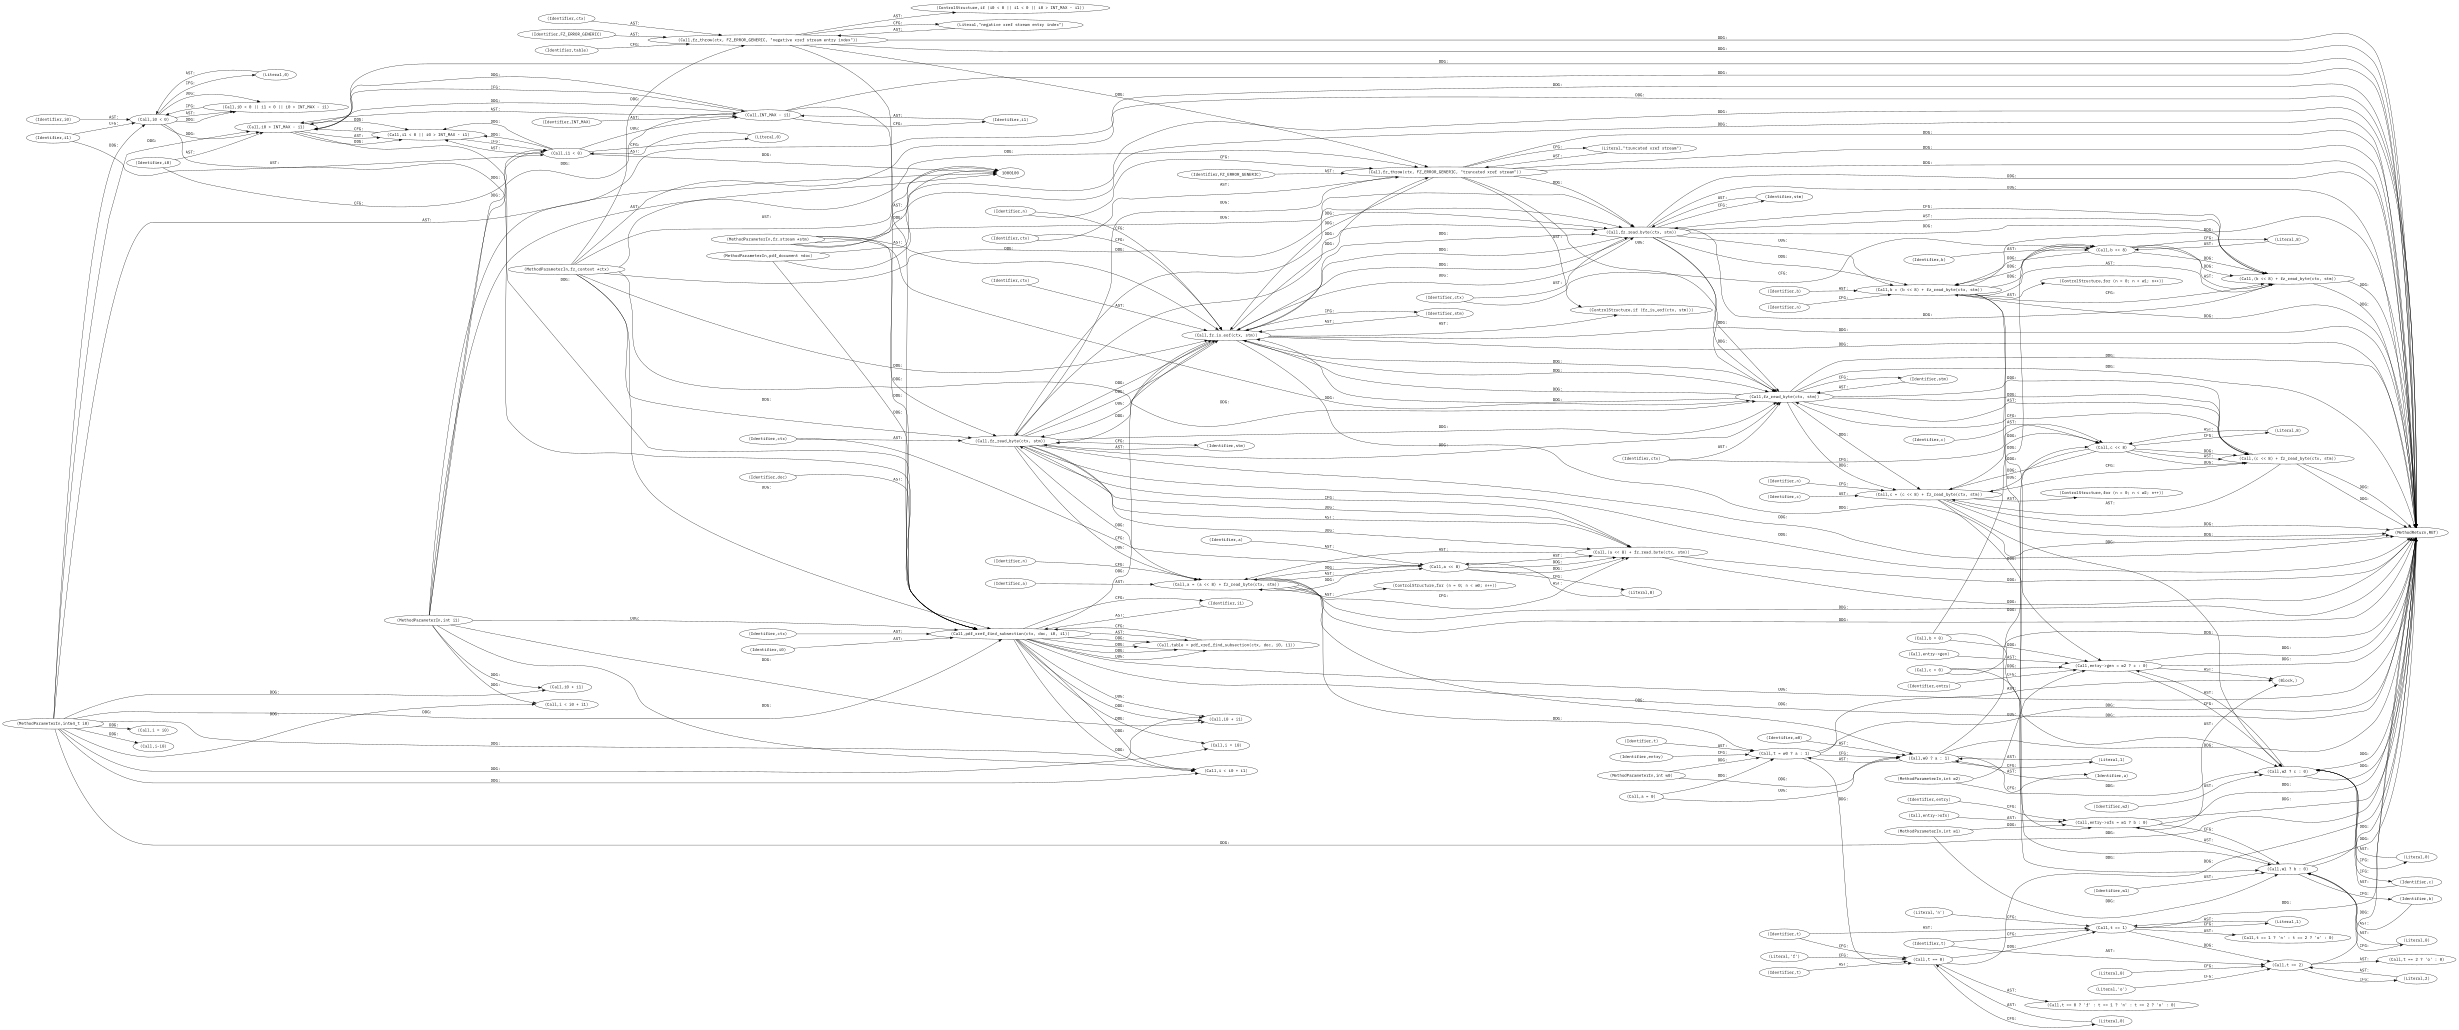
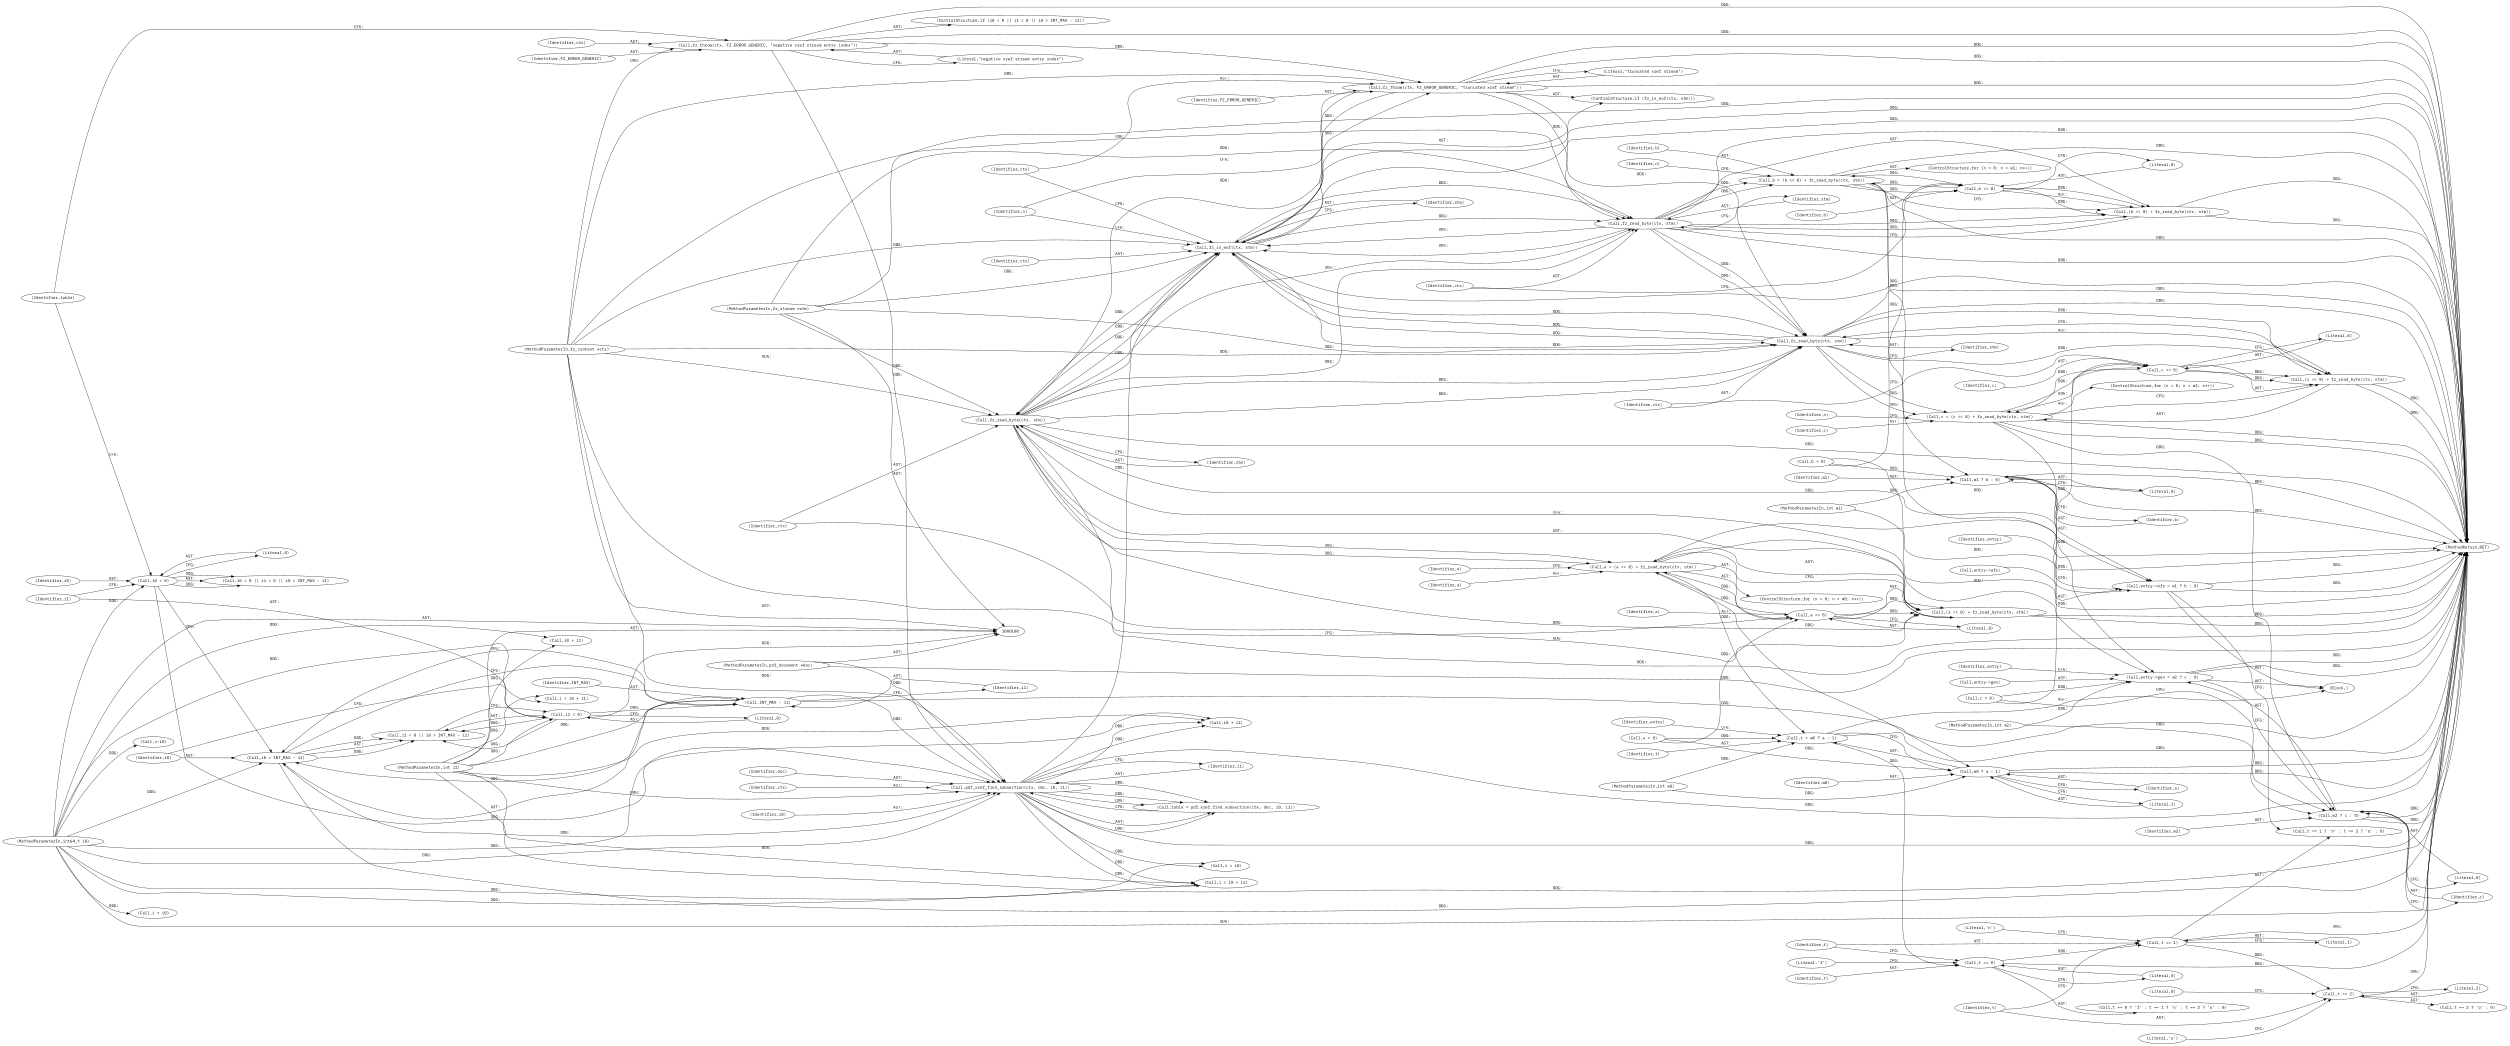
(186, 110) -> (103, 438)
(348, 131) -> none
(2116, 266) -> none
none -> (1720, 685)
(2220, 836) -> (2260, 695)
